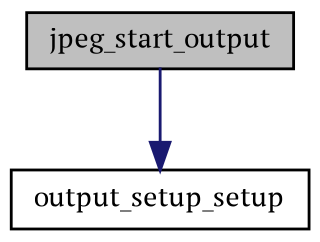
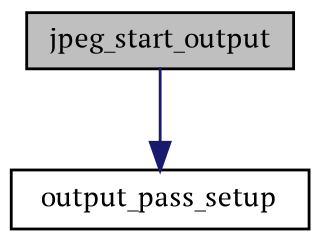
(160, 199) -> (160, 199)
